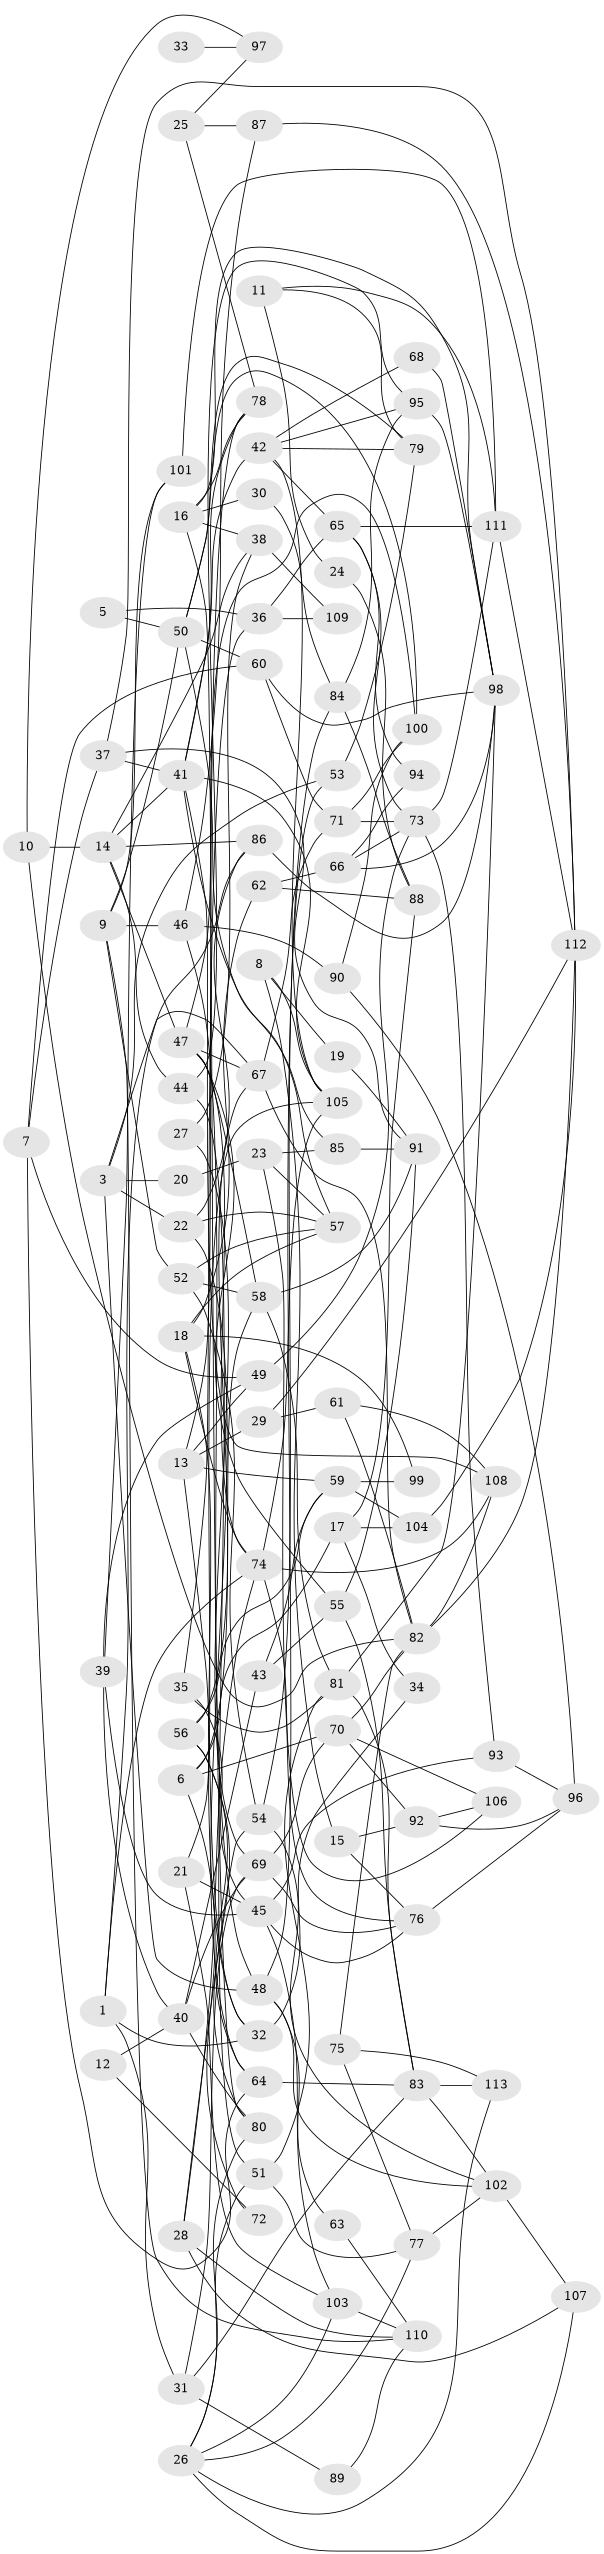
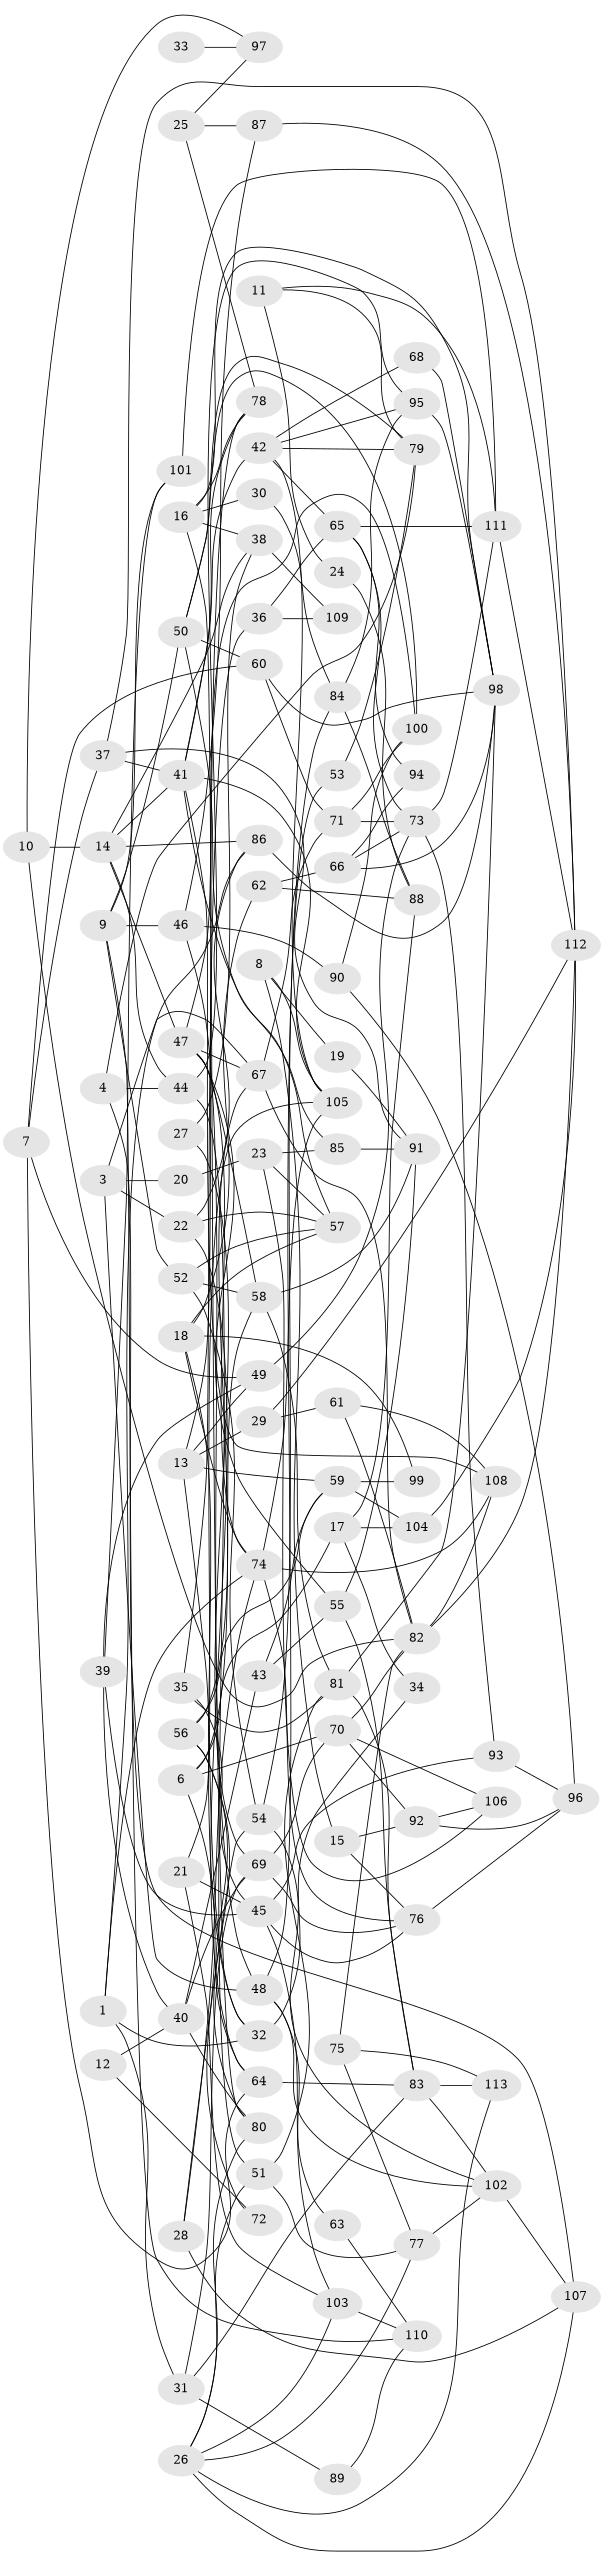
(103, 613) -> none
(145, 932) -> none
none -> (103, 1089)
(286, 2313) -> none
